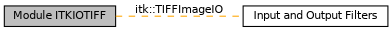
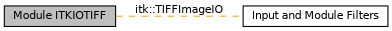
(316, 16) -> (316, 16)
